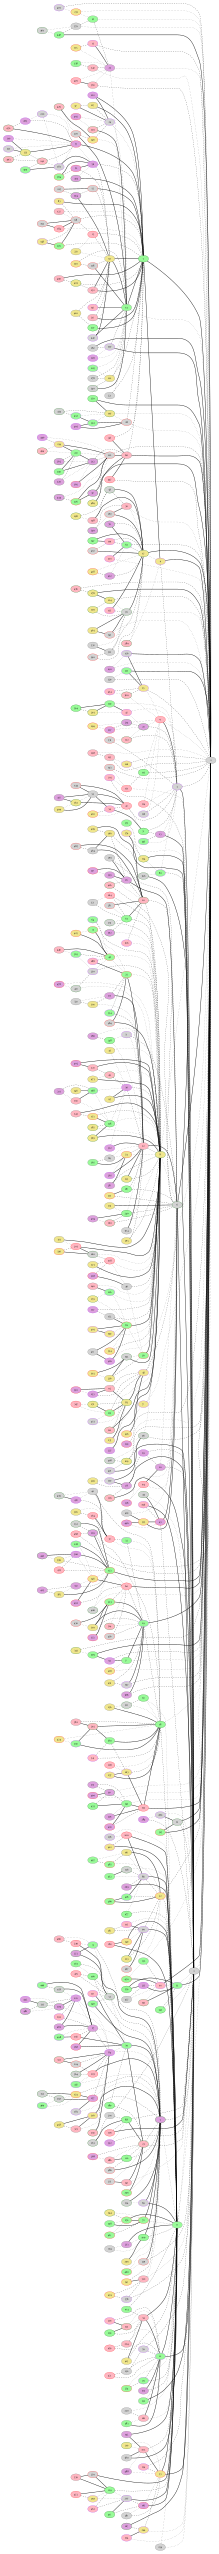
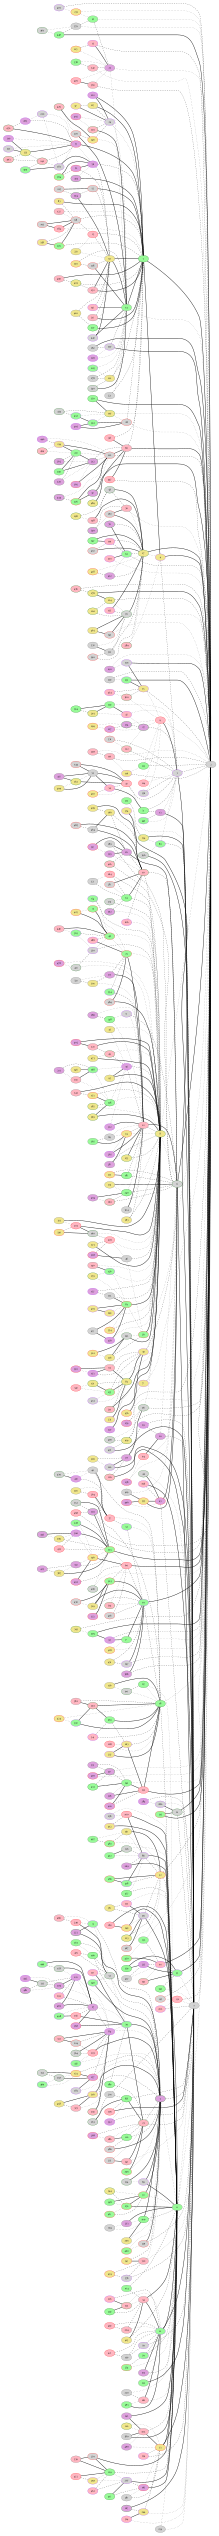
(135, 781) -> (209, 1390)
